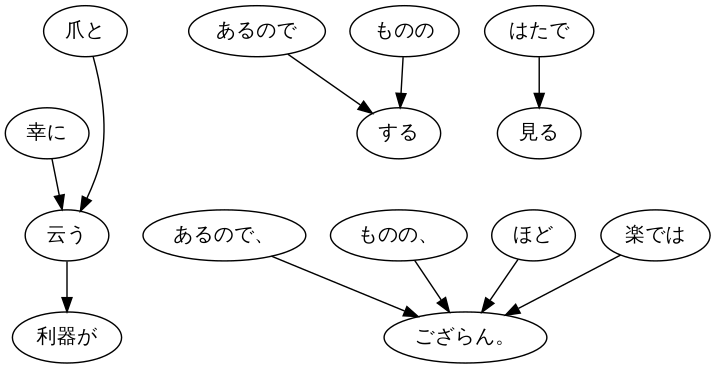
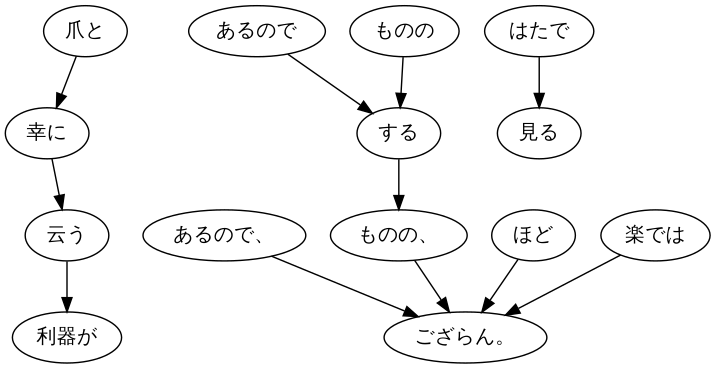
(104, 128) -> (69, 75)
none -> (399, 177)
